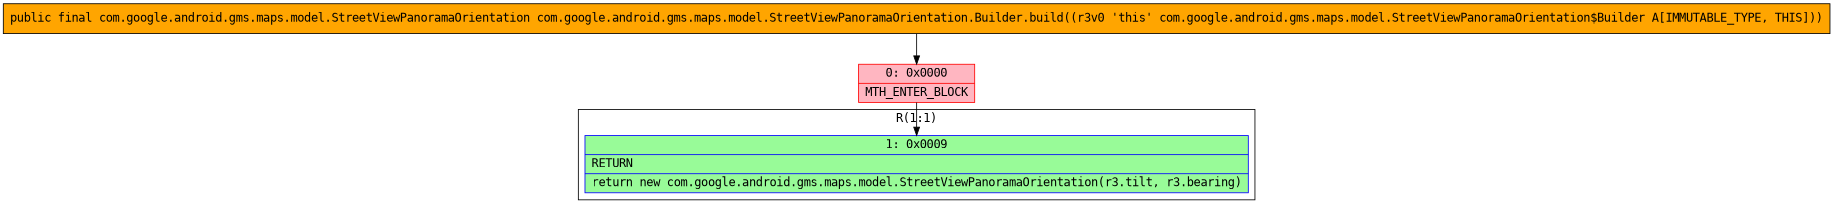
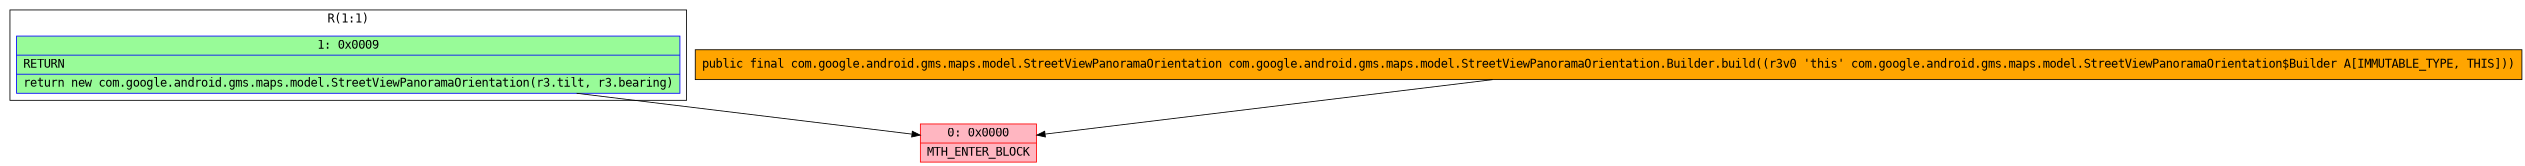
(917, 115) -> (744, 114)
